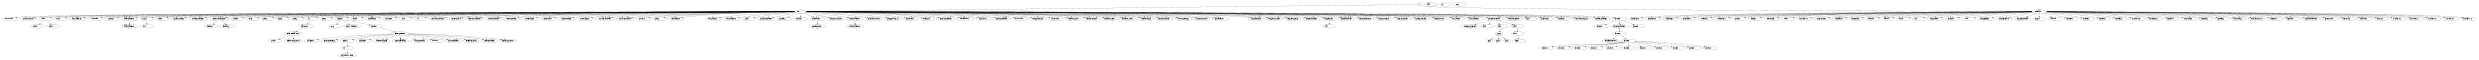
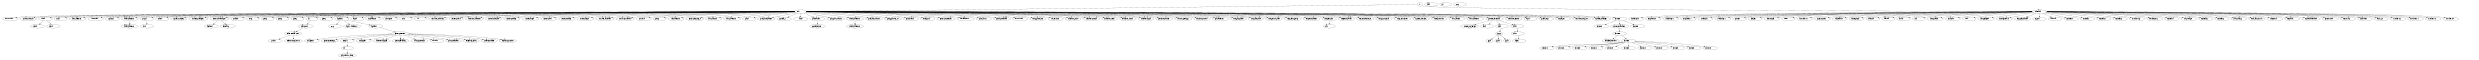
none -> (695, 19)
(801, 19) -> (801, 19)
none -> (1238, 19)
(1346, 19) -> (1346, 19)
(2468, 19) -> none
